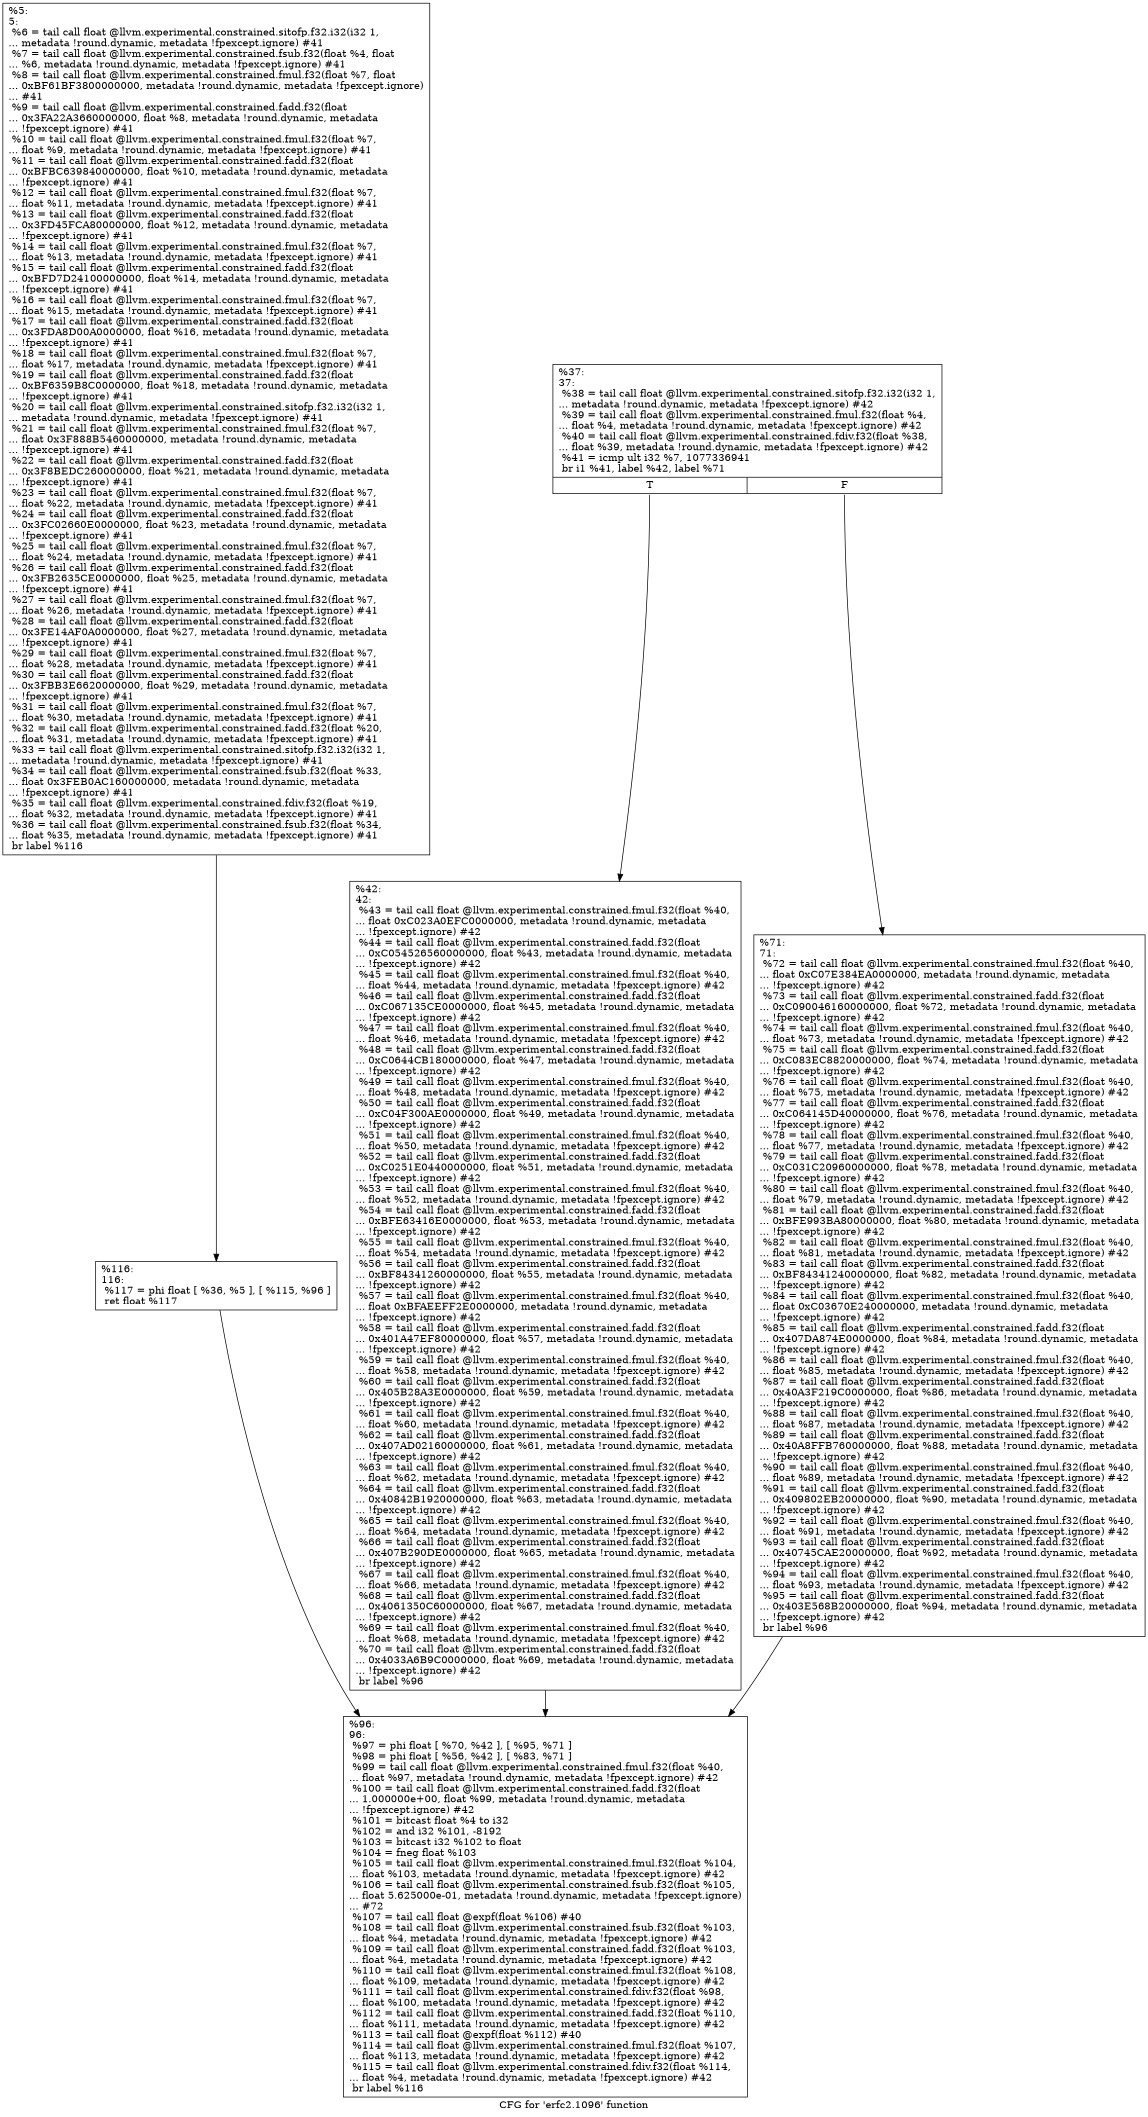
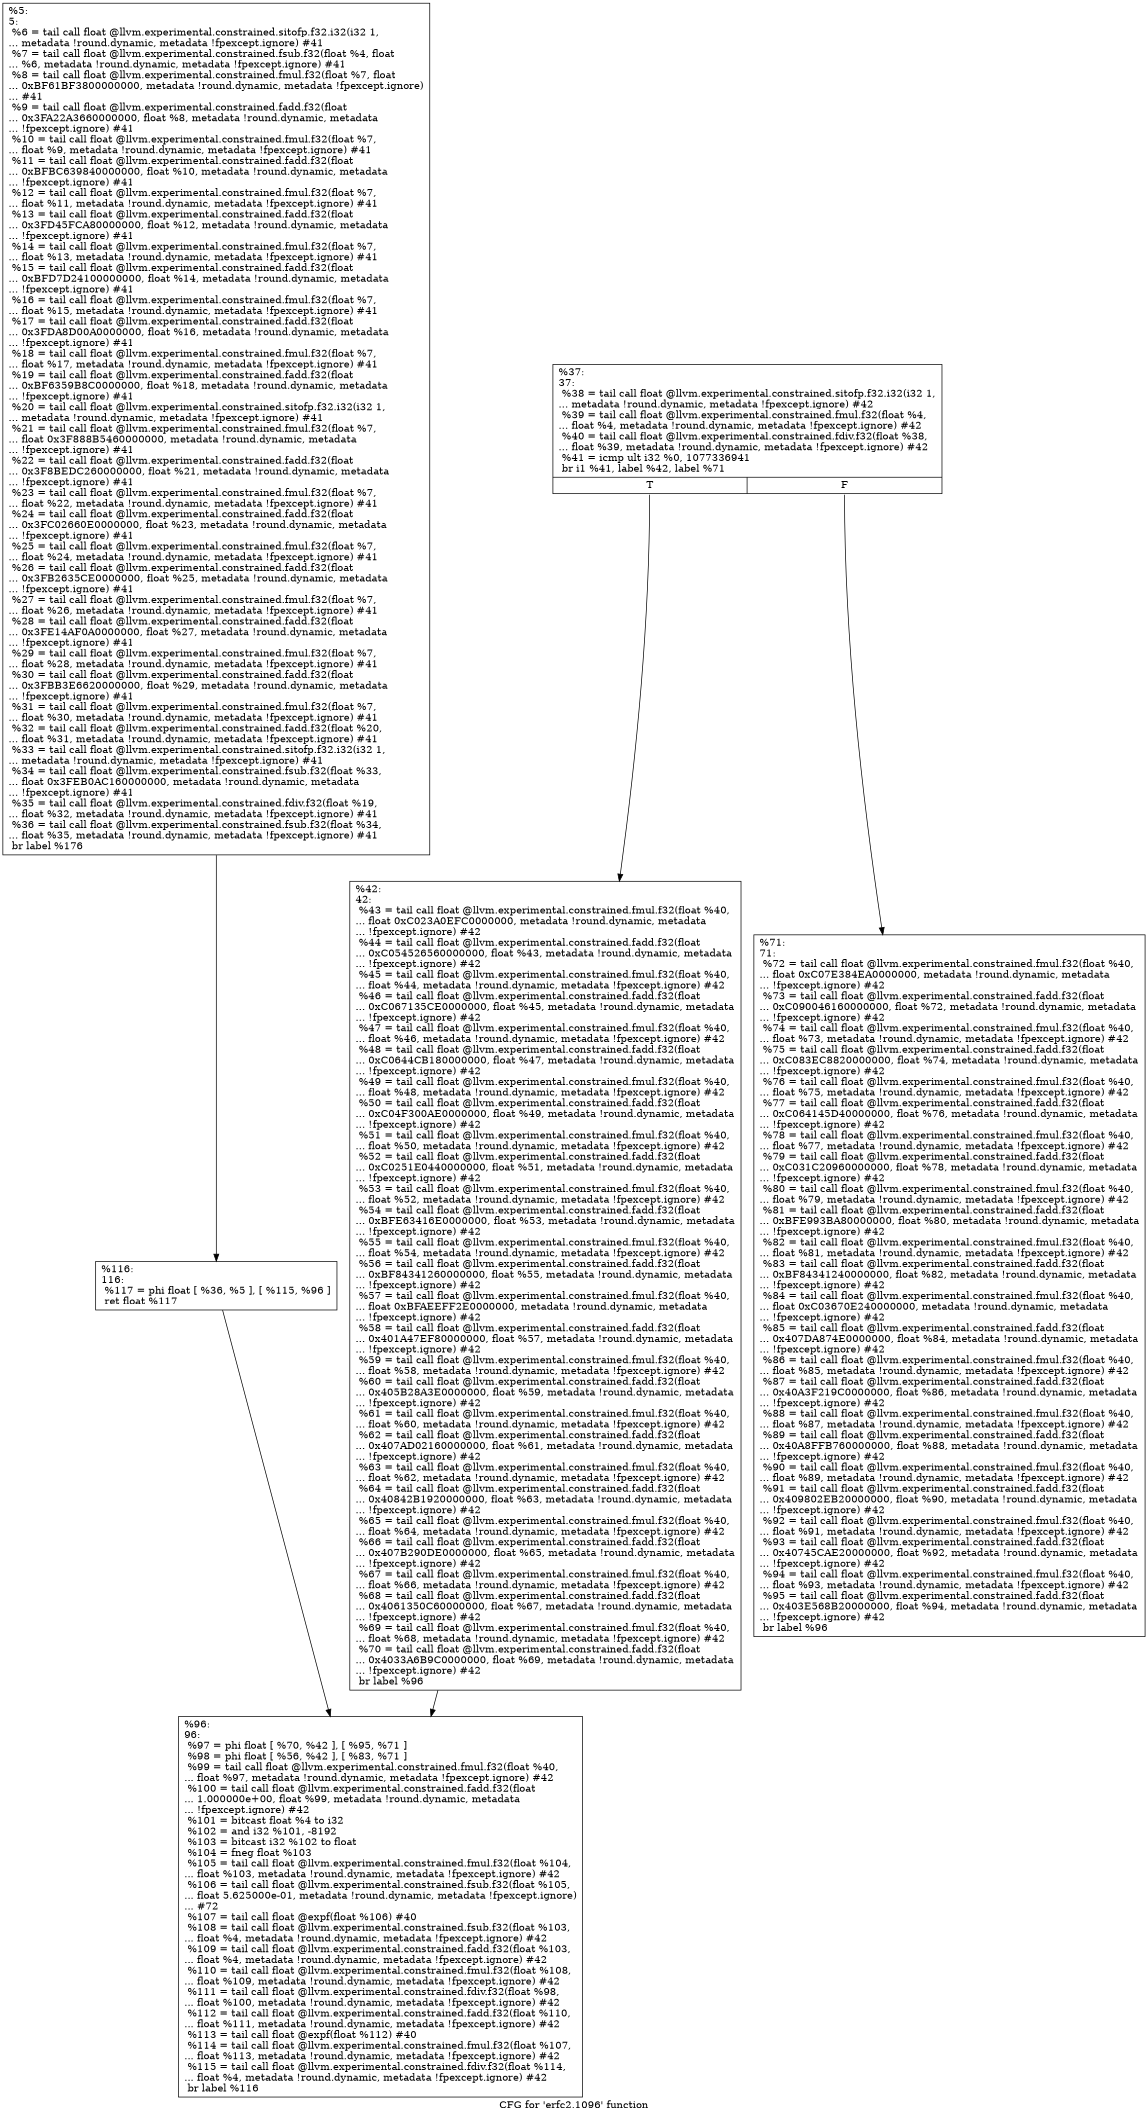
(655, 458) -> (655, 458)
(46, 846) -> (46, 846)
(759, 1674) -> none
